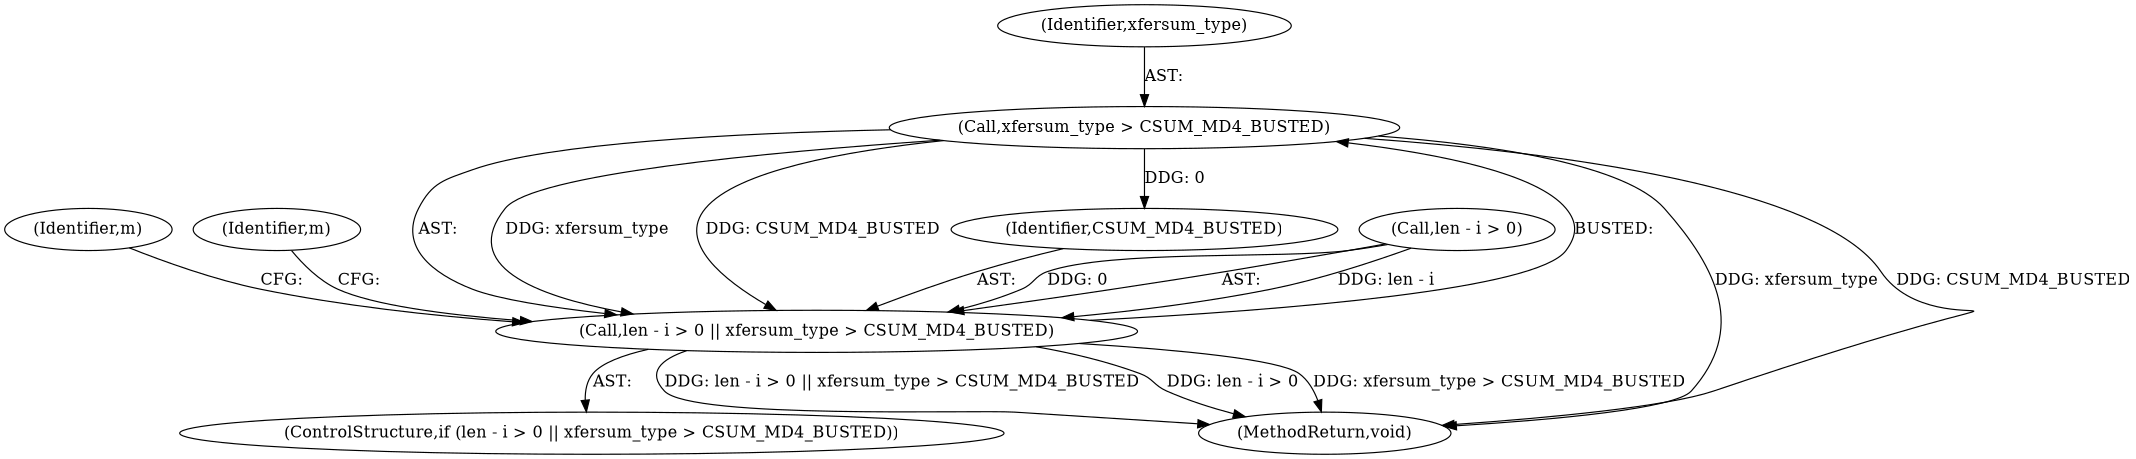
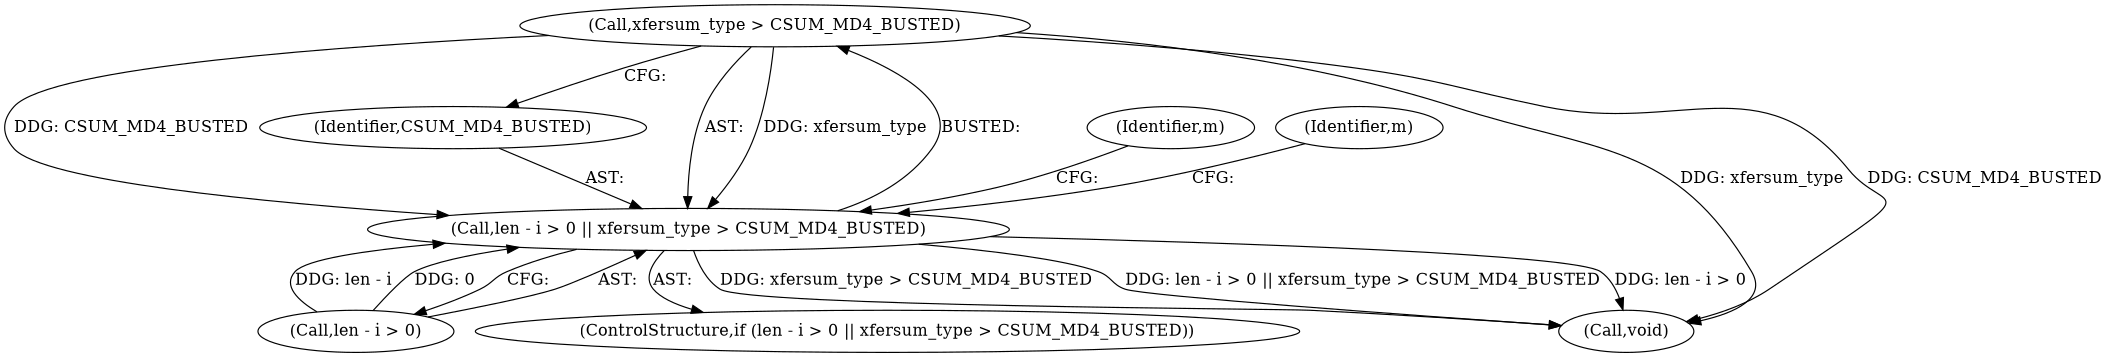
(1144, 26) -> none
(1175, 179) -> (648, 77)
none -> (499, 276)
(1325, 433) -> (1626, 331)
